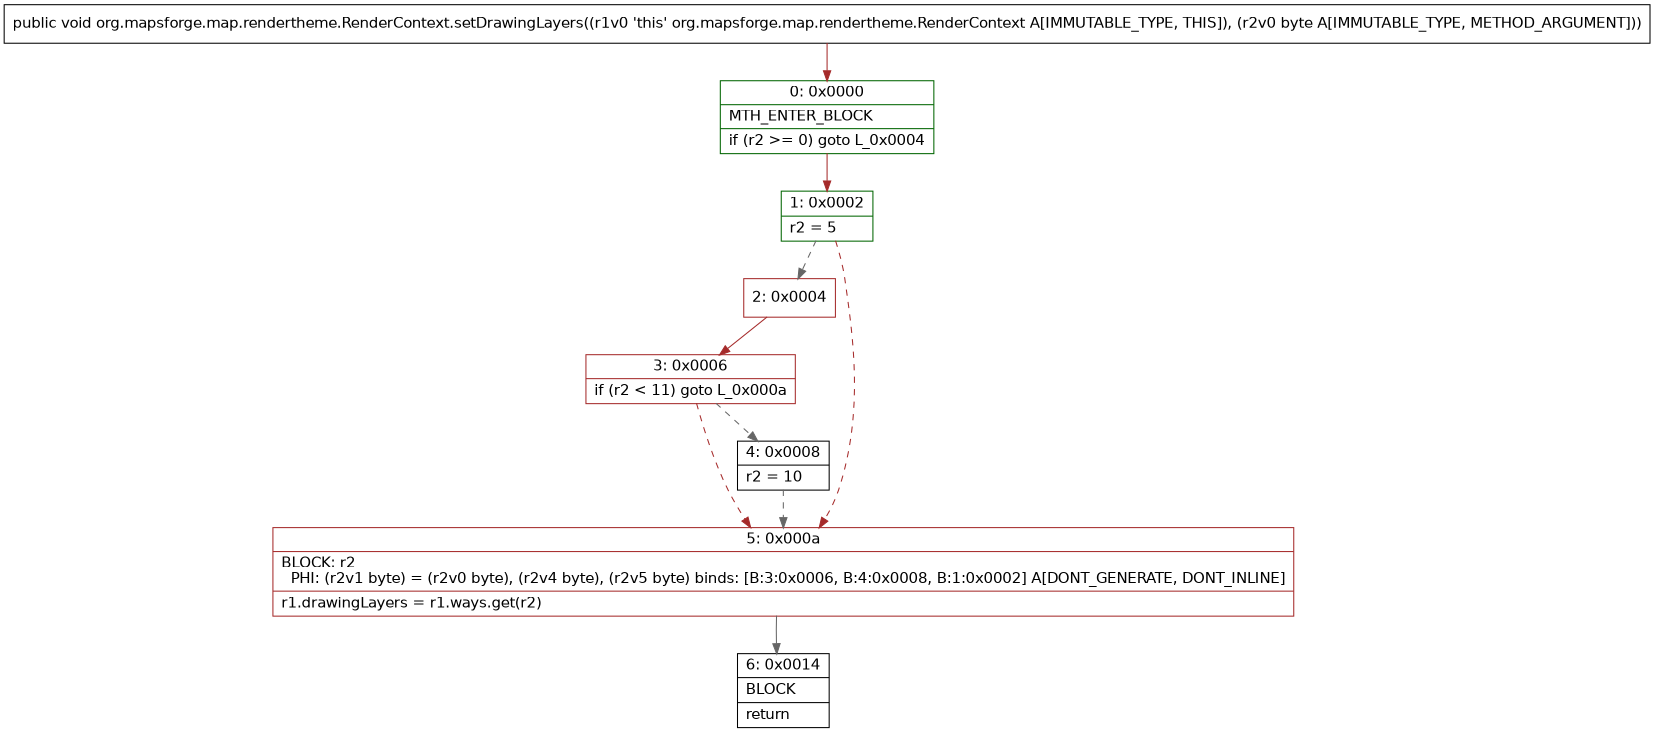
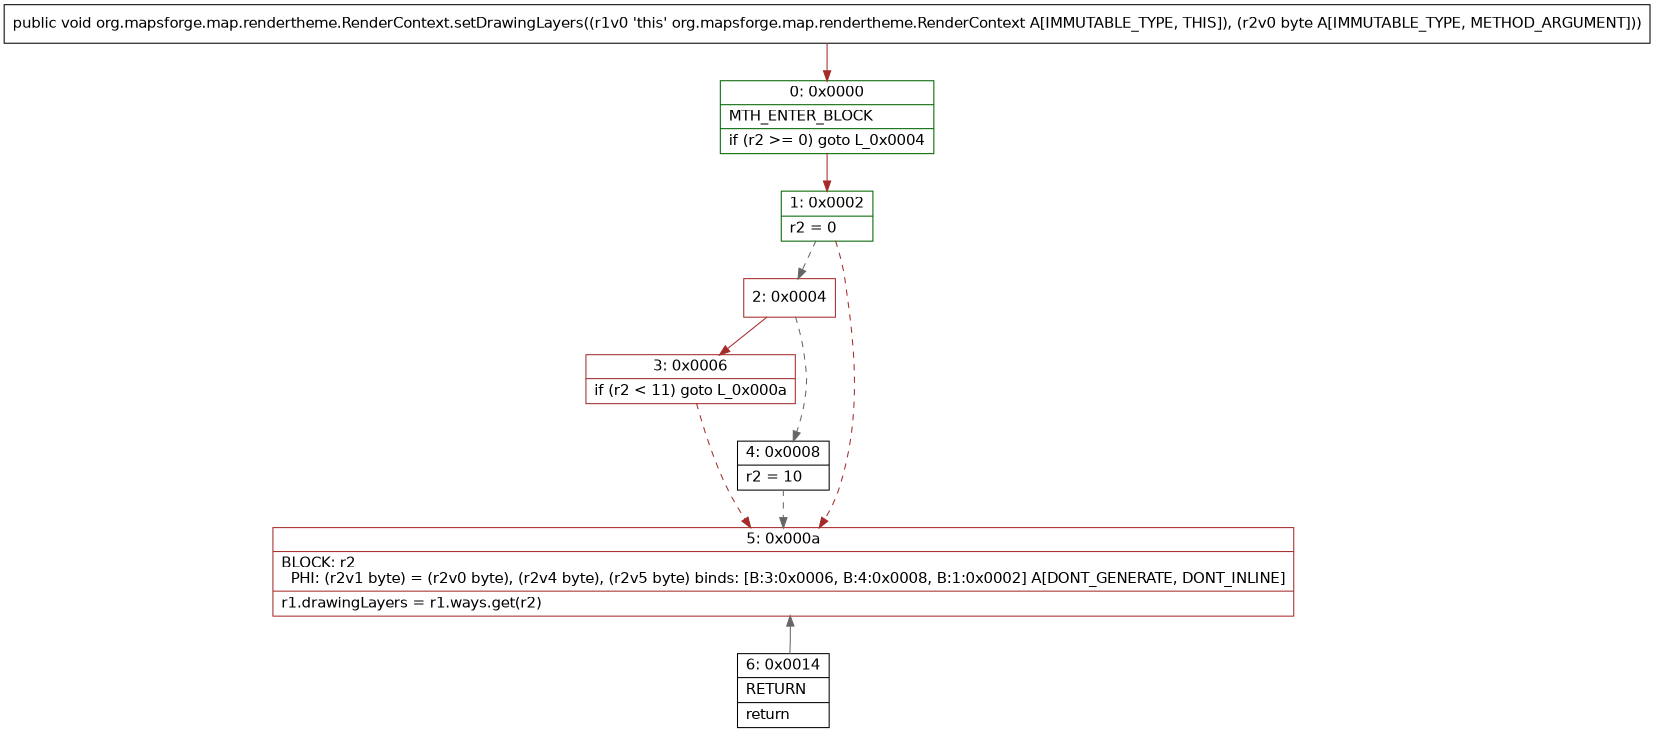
(814, 228) -> (814, 228)
(733, 419) -> (806, 374)
(776, 630) -> (790, 640)
(771, 690) -> (776, 690)
